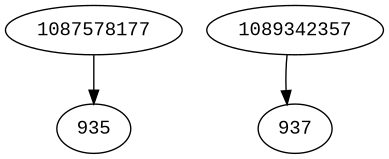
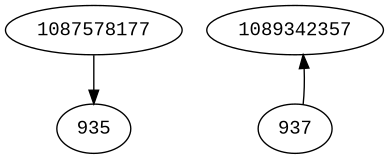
(286, 73) -> (304, 87)
